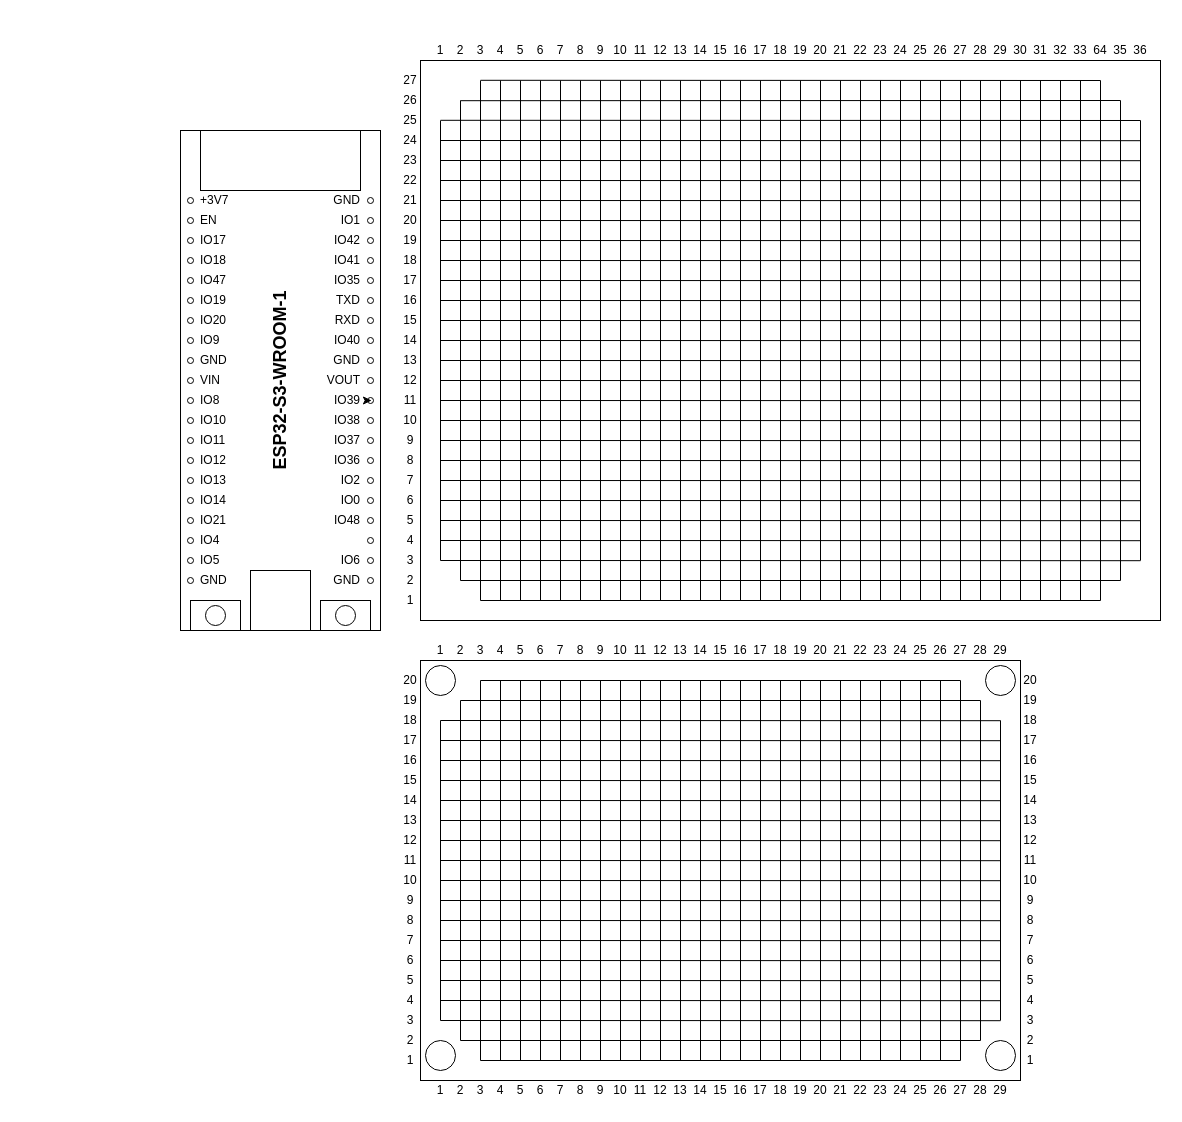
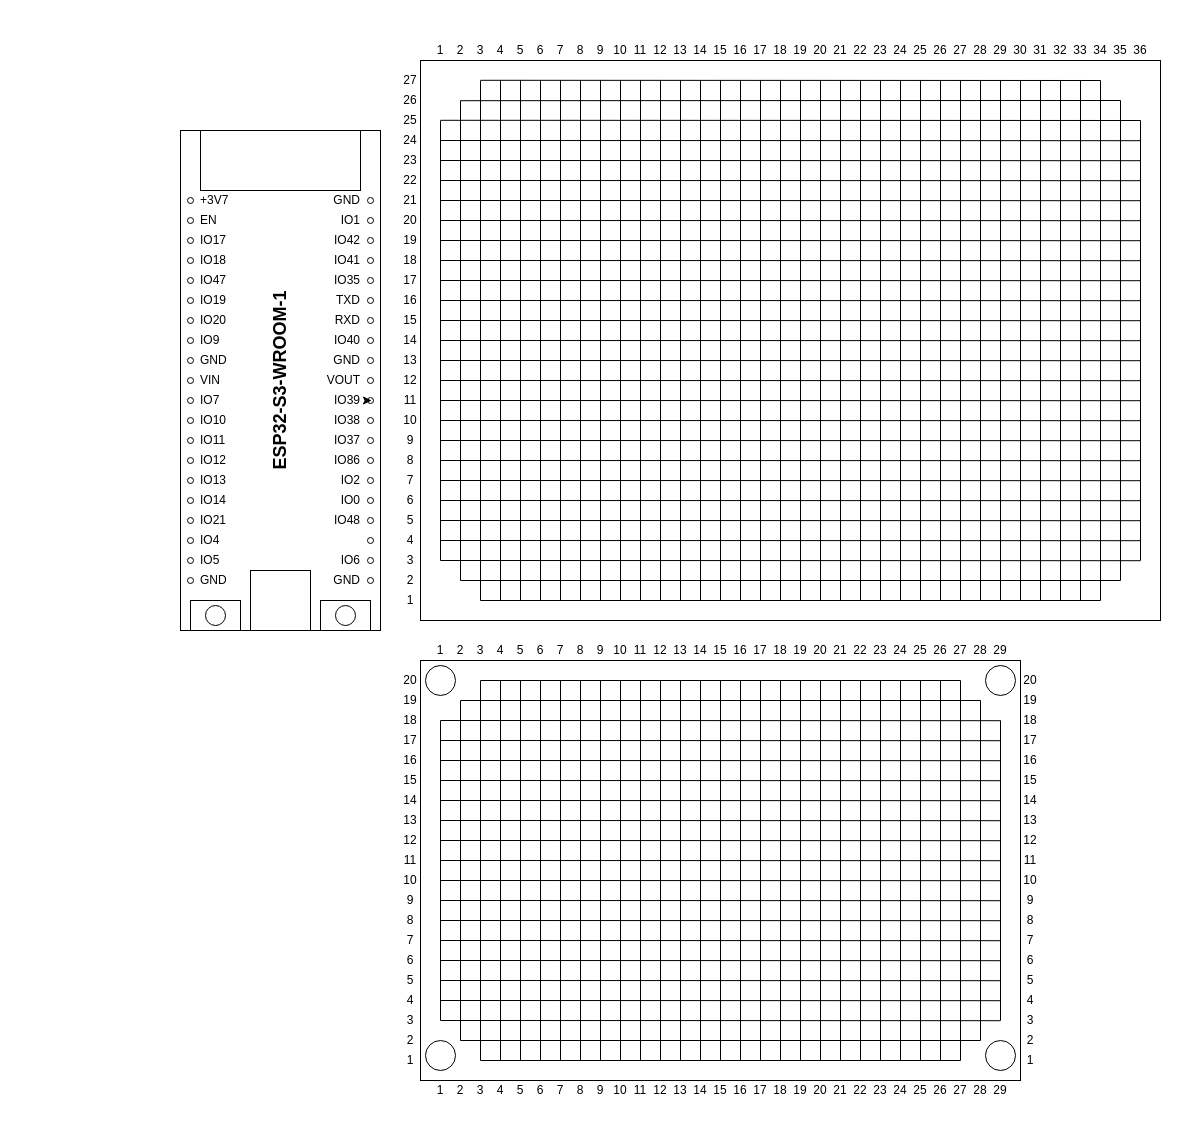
(1101, 51) -> (1101, 51)
(211, 401) -> (211, 401)
(347, 461) -> (347, 461)
